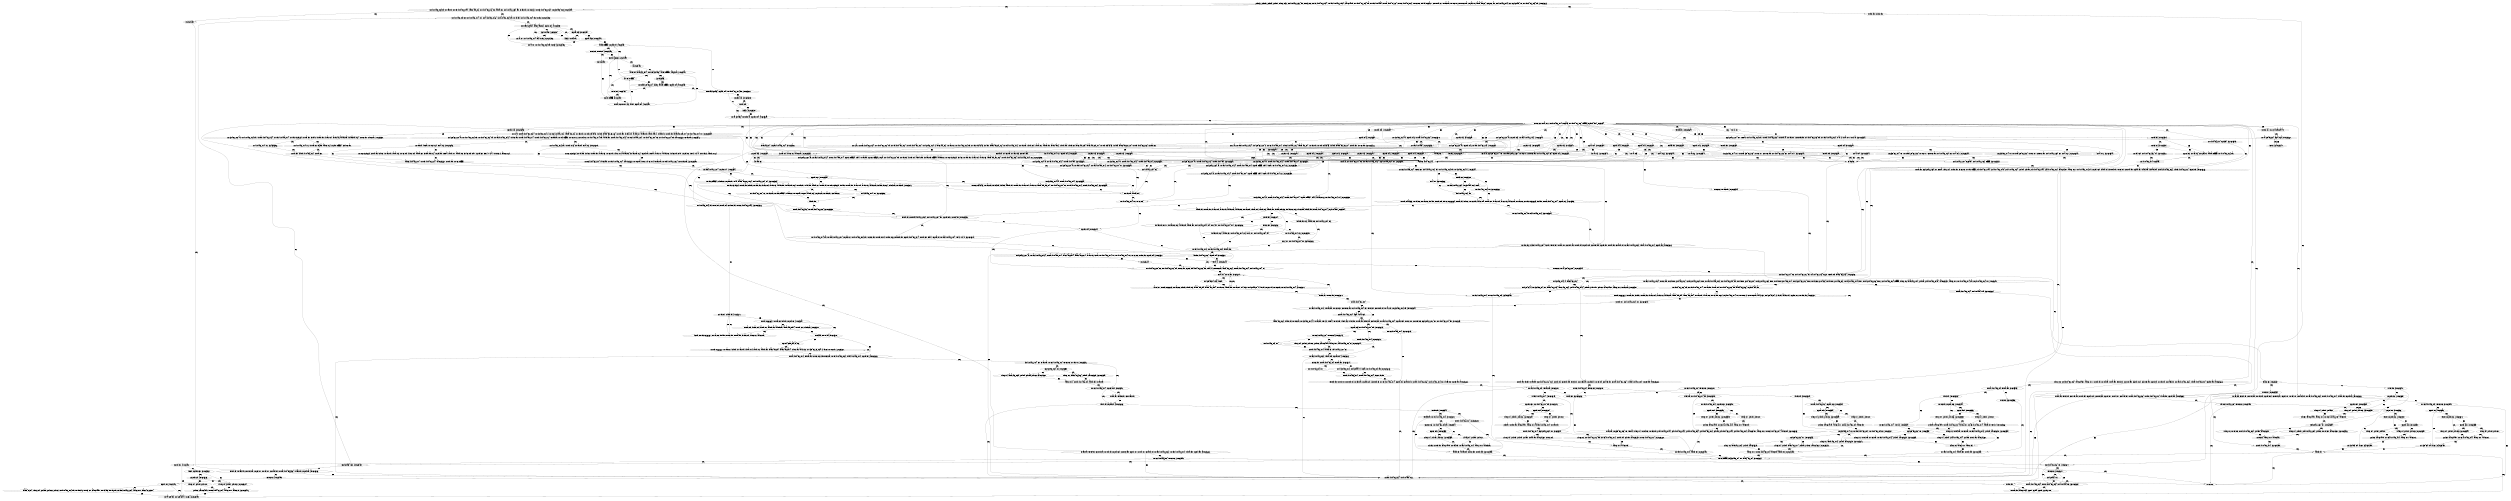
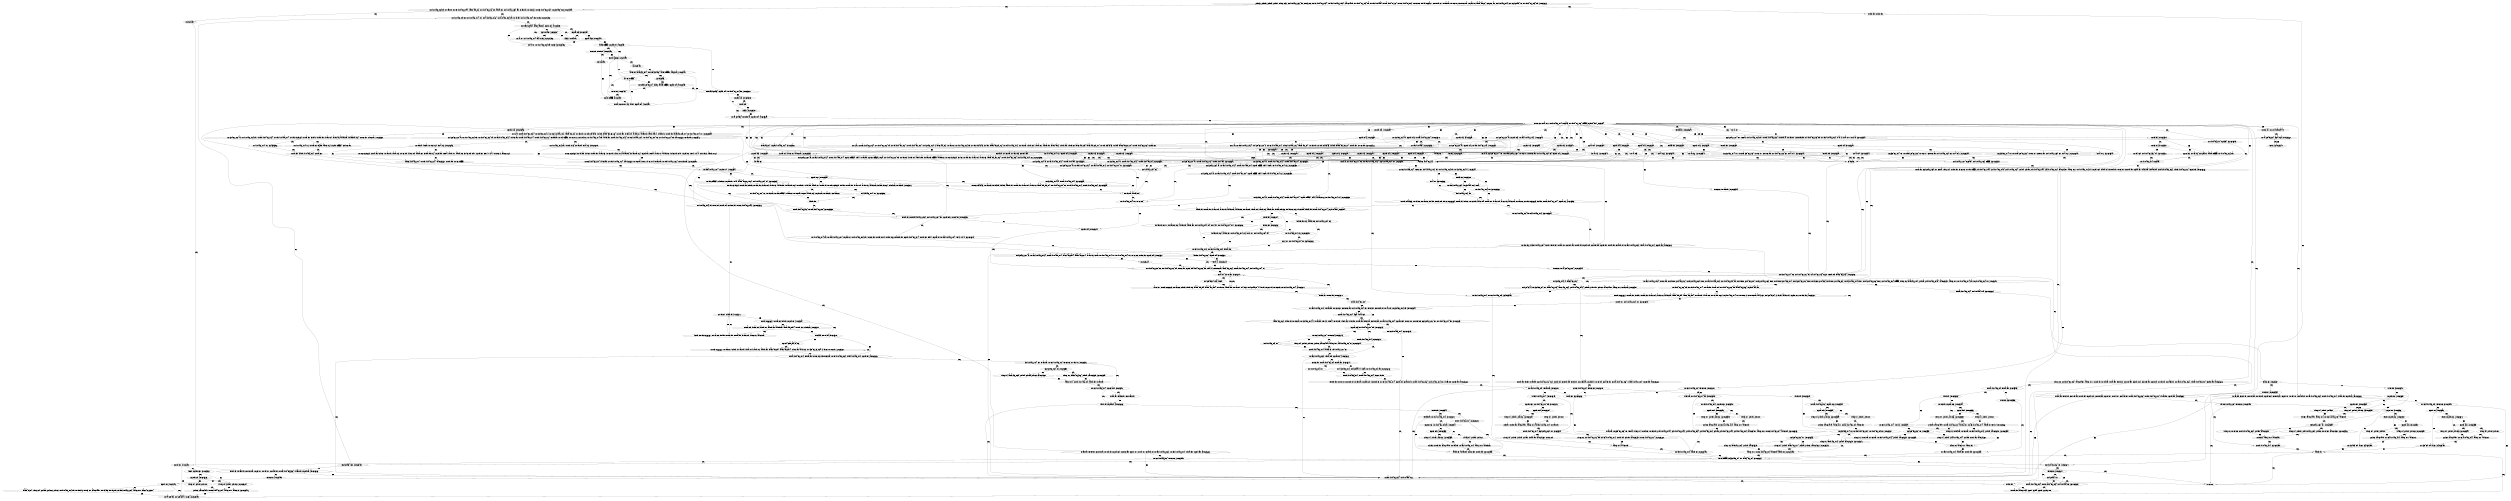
(1529, 152) -> (1538, 161)
(1168, 248) -> none
(1548, 414) -> none
(2411, 428) -> none
